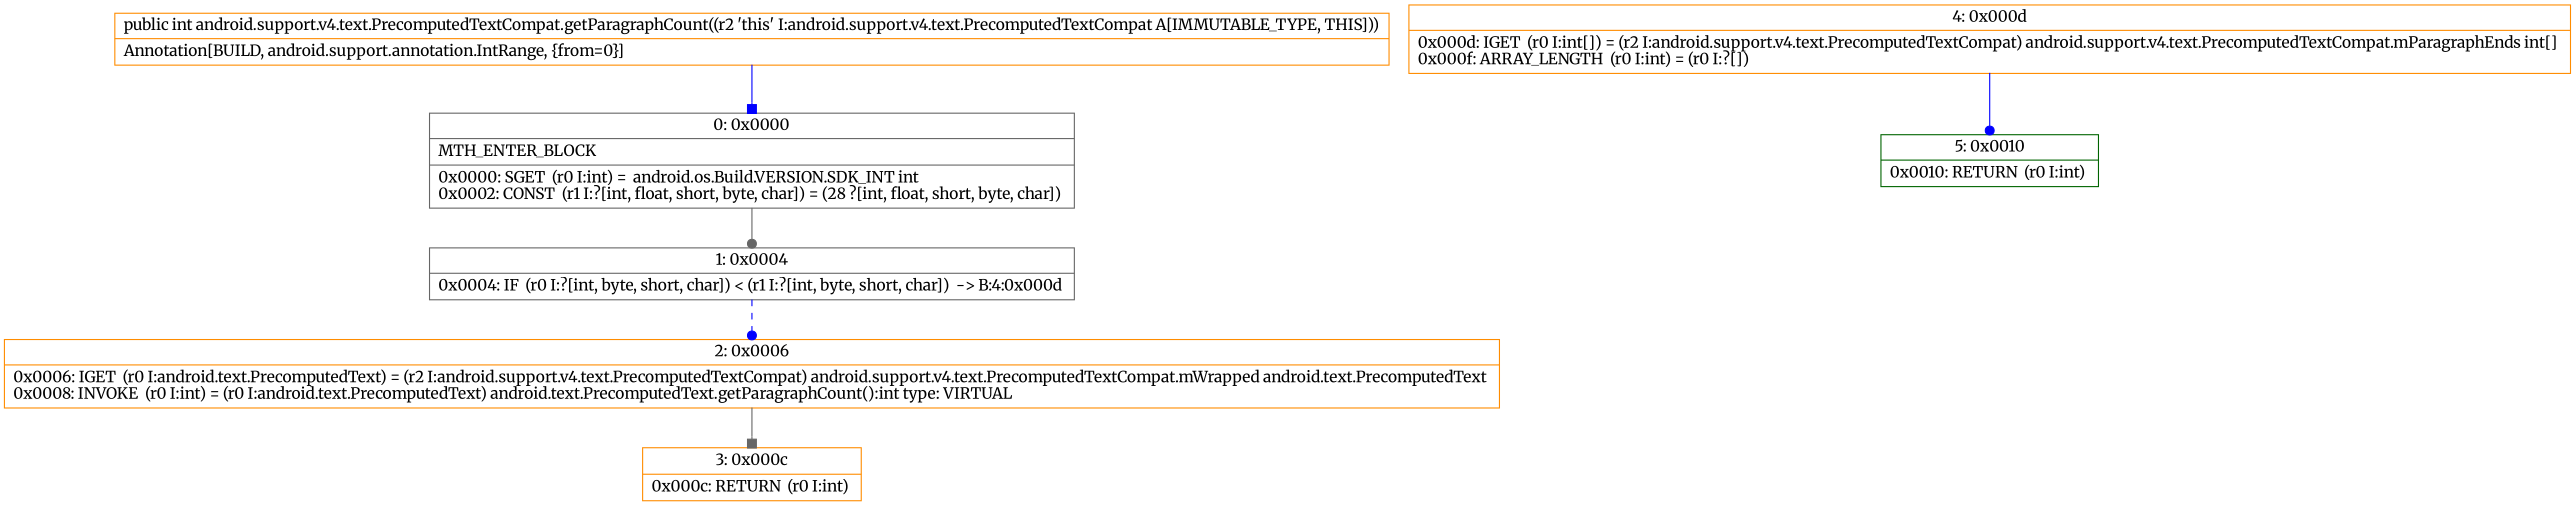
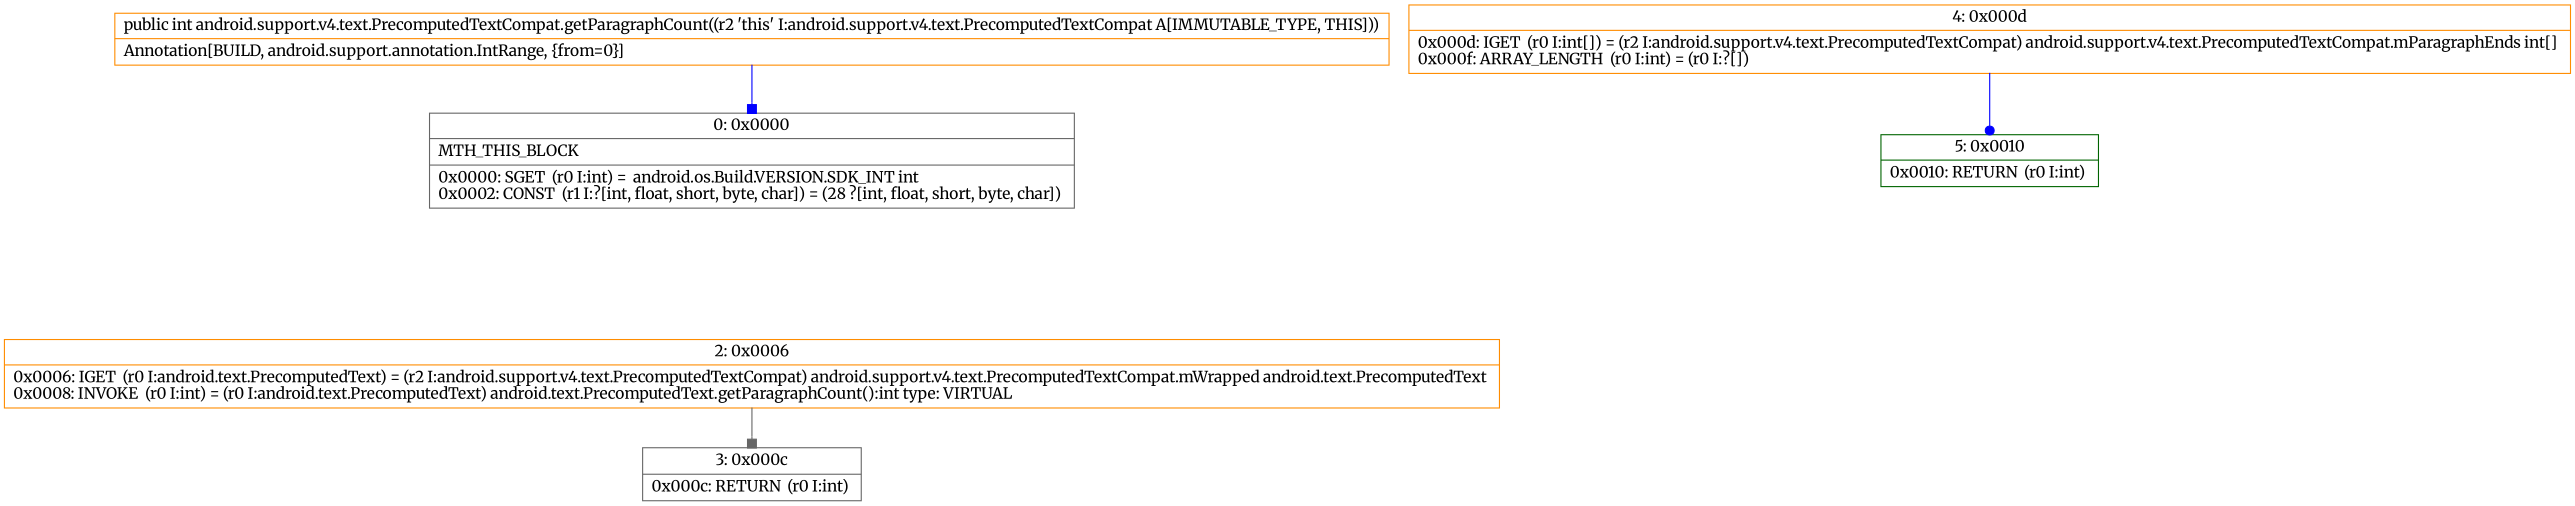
(517, 151) -> (508, 151)
(752, 274) -> none
(752, 474) -> (752, 474)
